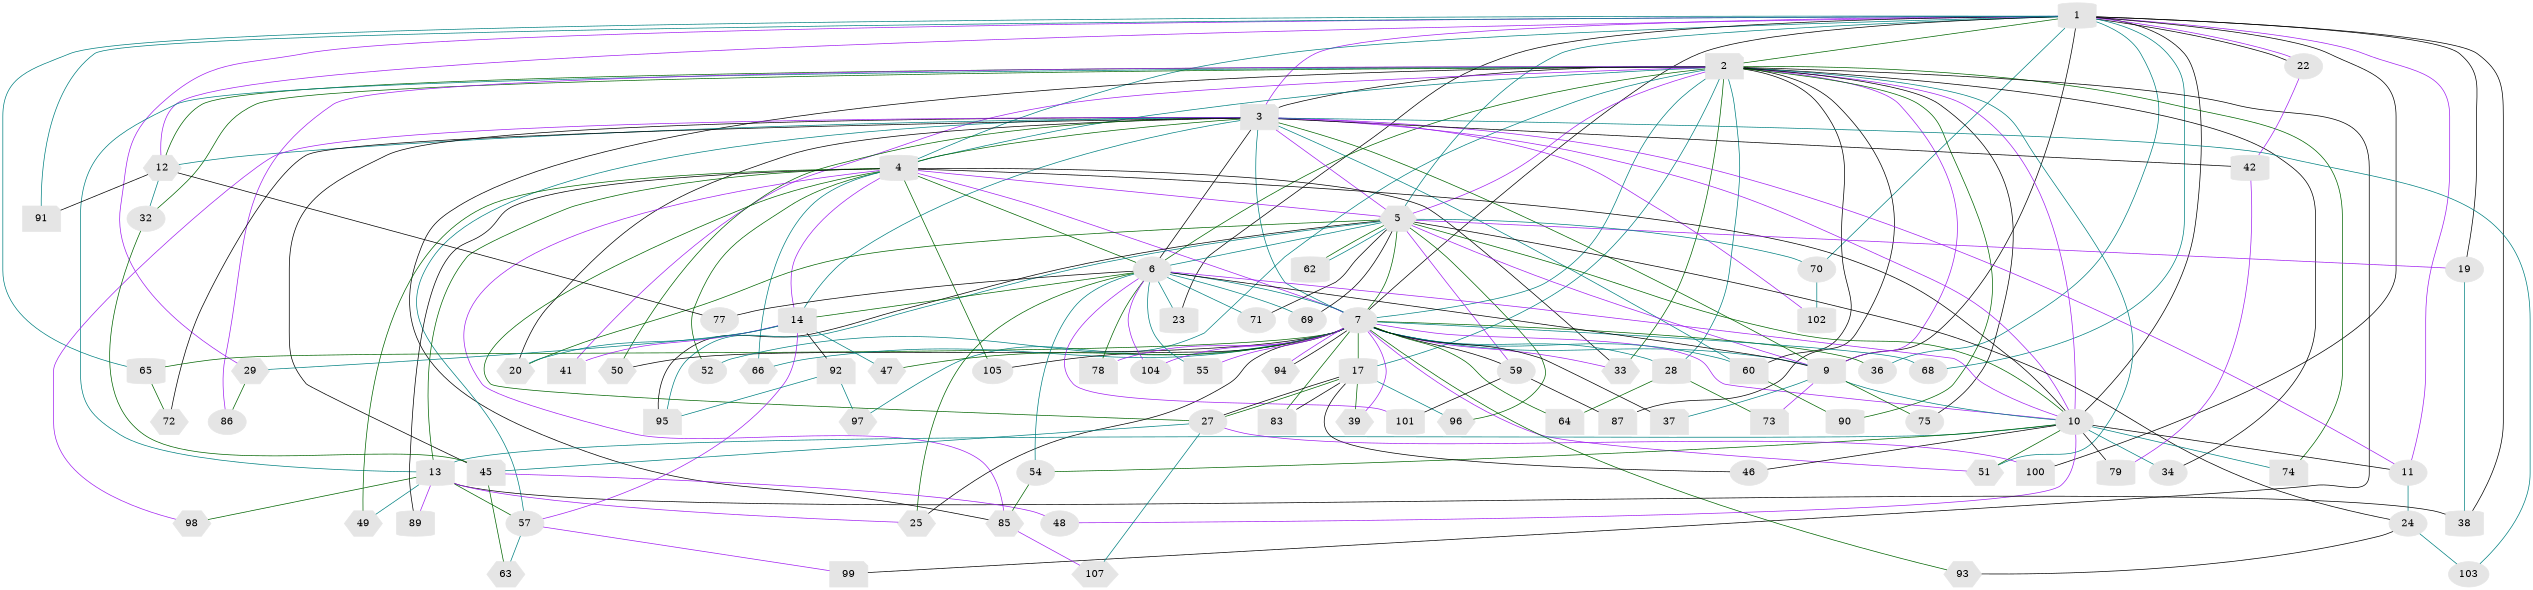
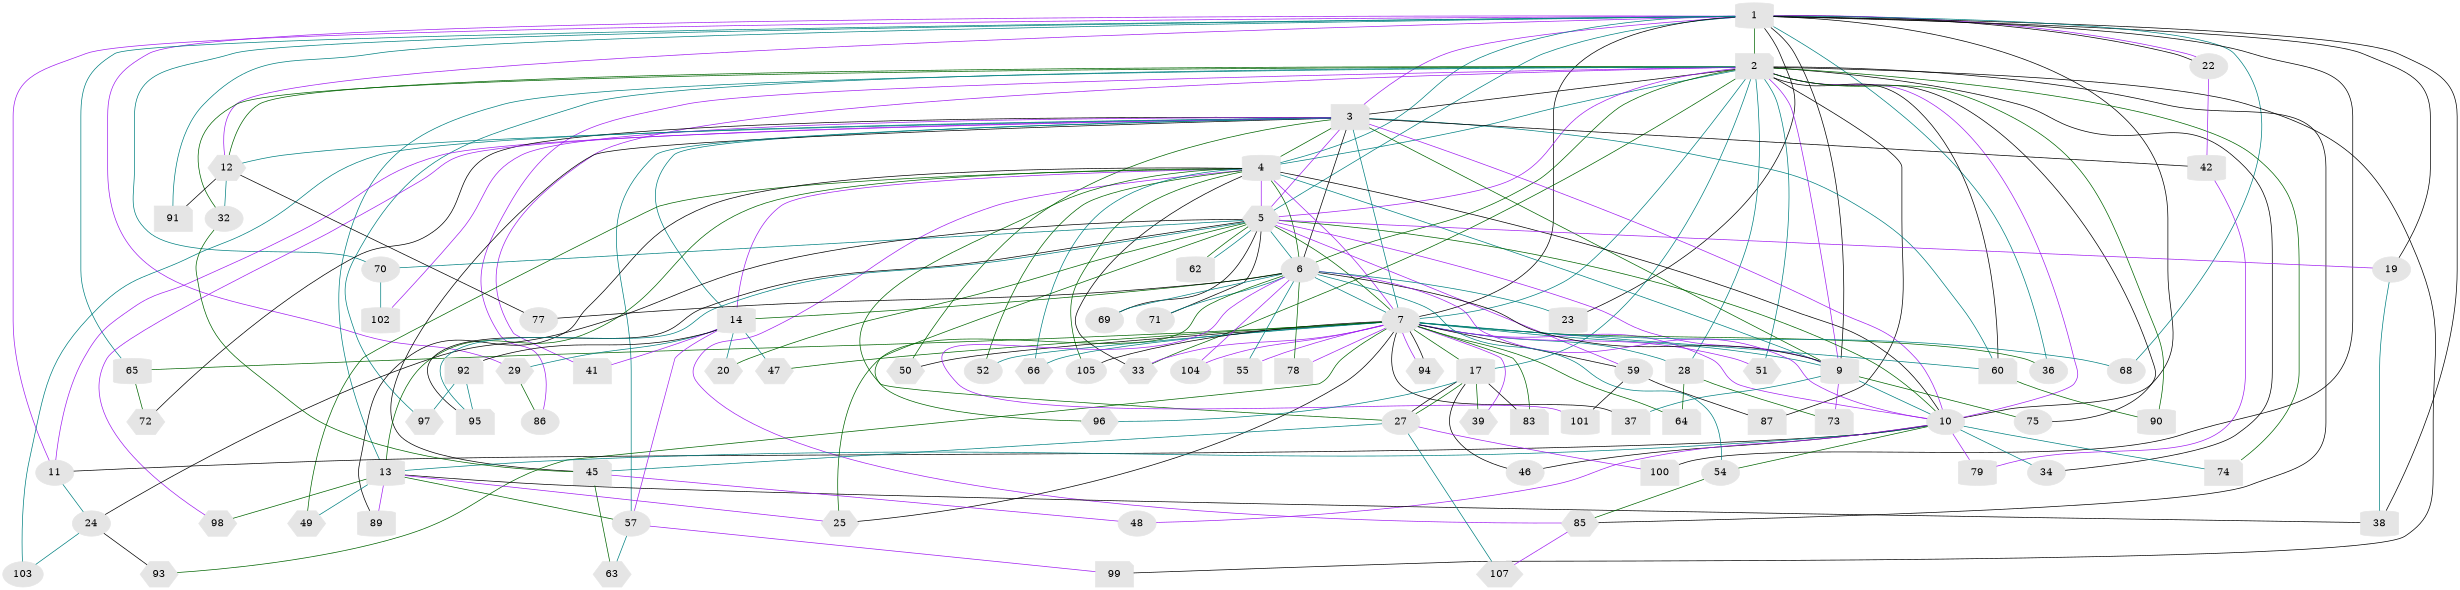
(840, 144) -> none
none -> (1552, 265)
(2095, 447) -> (1961, 447)
(2029, 448) -> none
